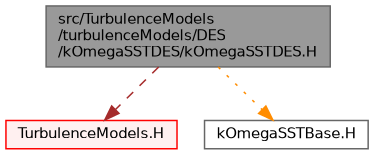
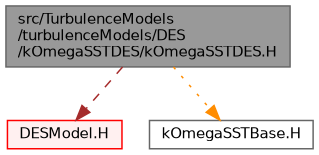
(91, 135) -> (65, 135)
